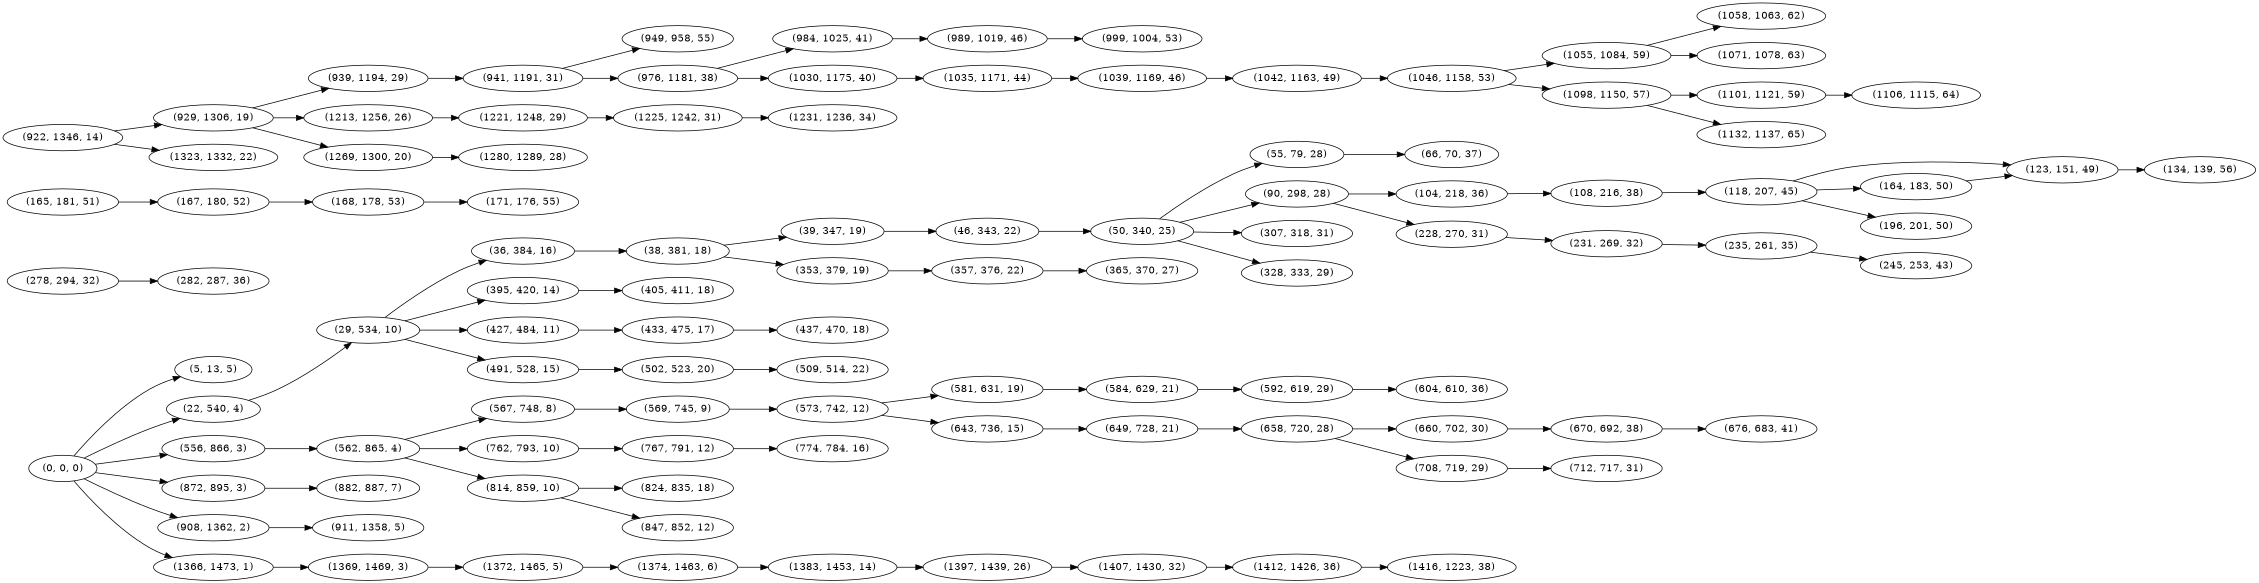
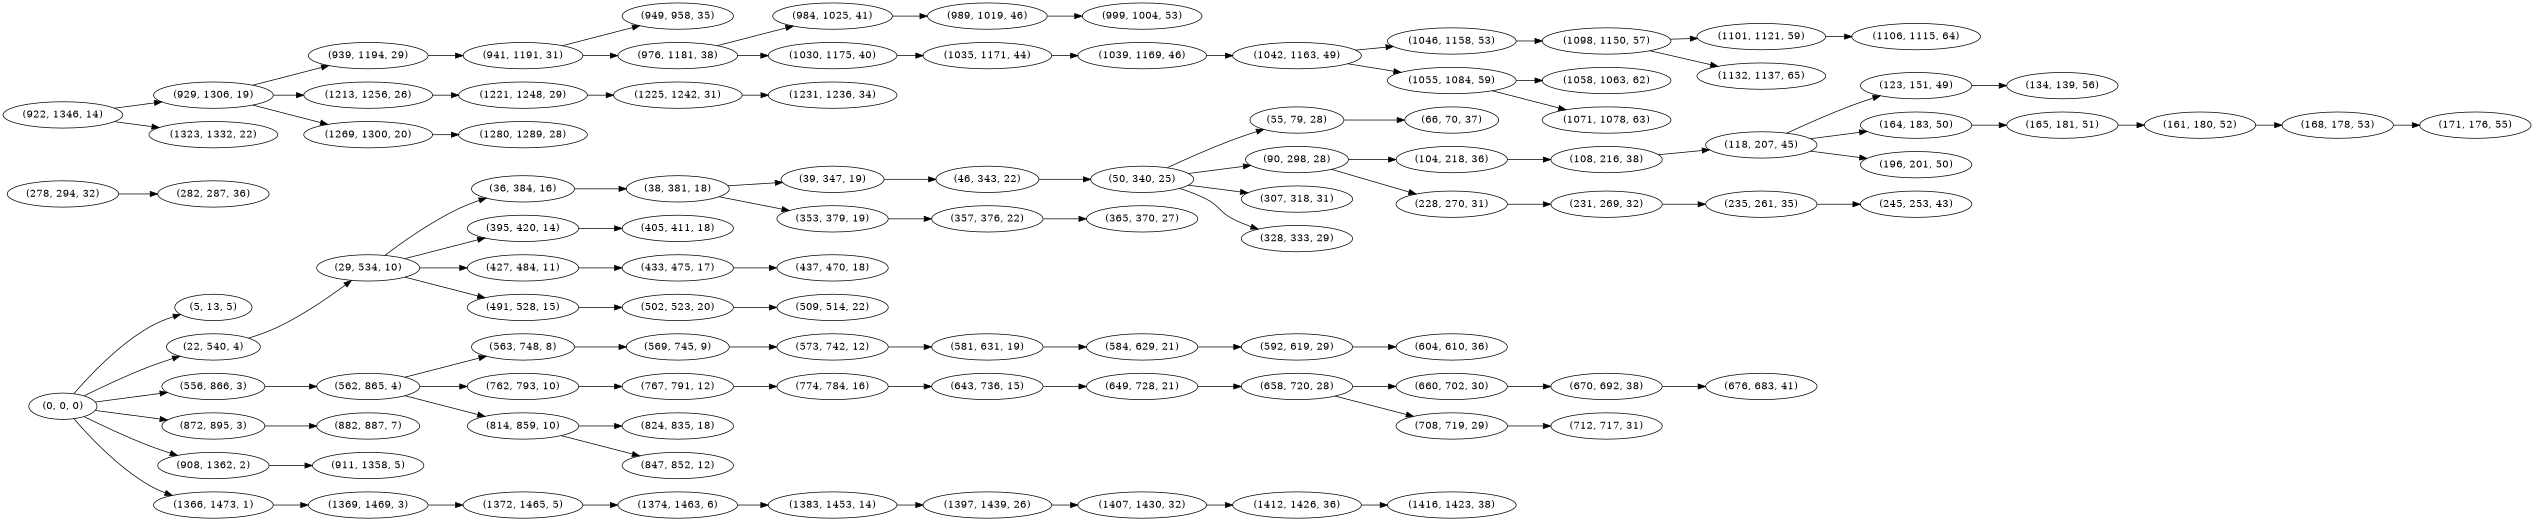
(678, 39) -> (678, 16)
(1525, 68) -> (1371, 67)
(1986, 179) -> (1985, 125)
(213, 202) -> (2200, 125)
(523, 409) -> (523, 347)
(906, 419) -> (906, 386)
(1452, 567) -> (1452, 505)
